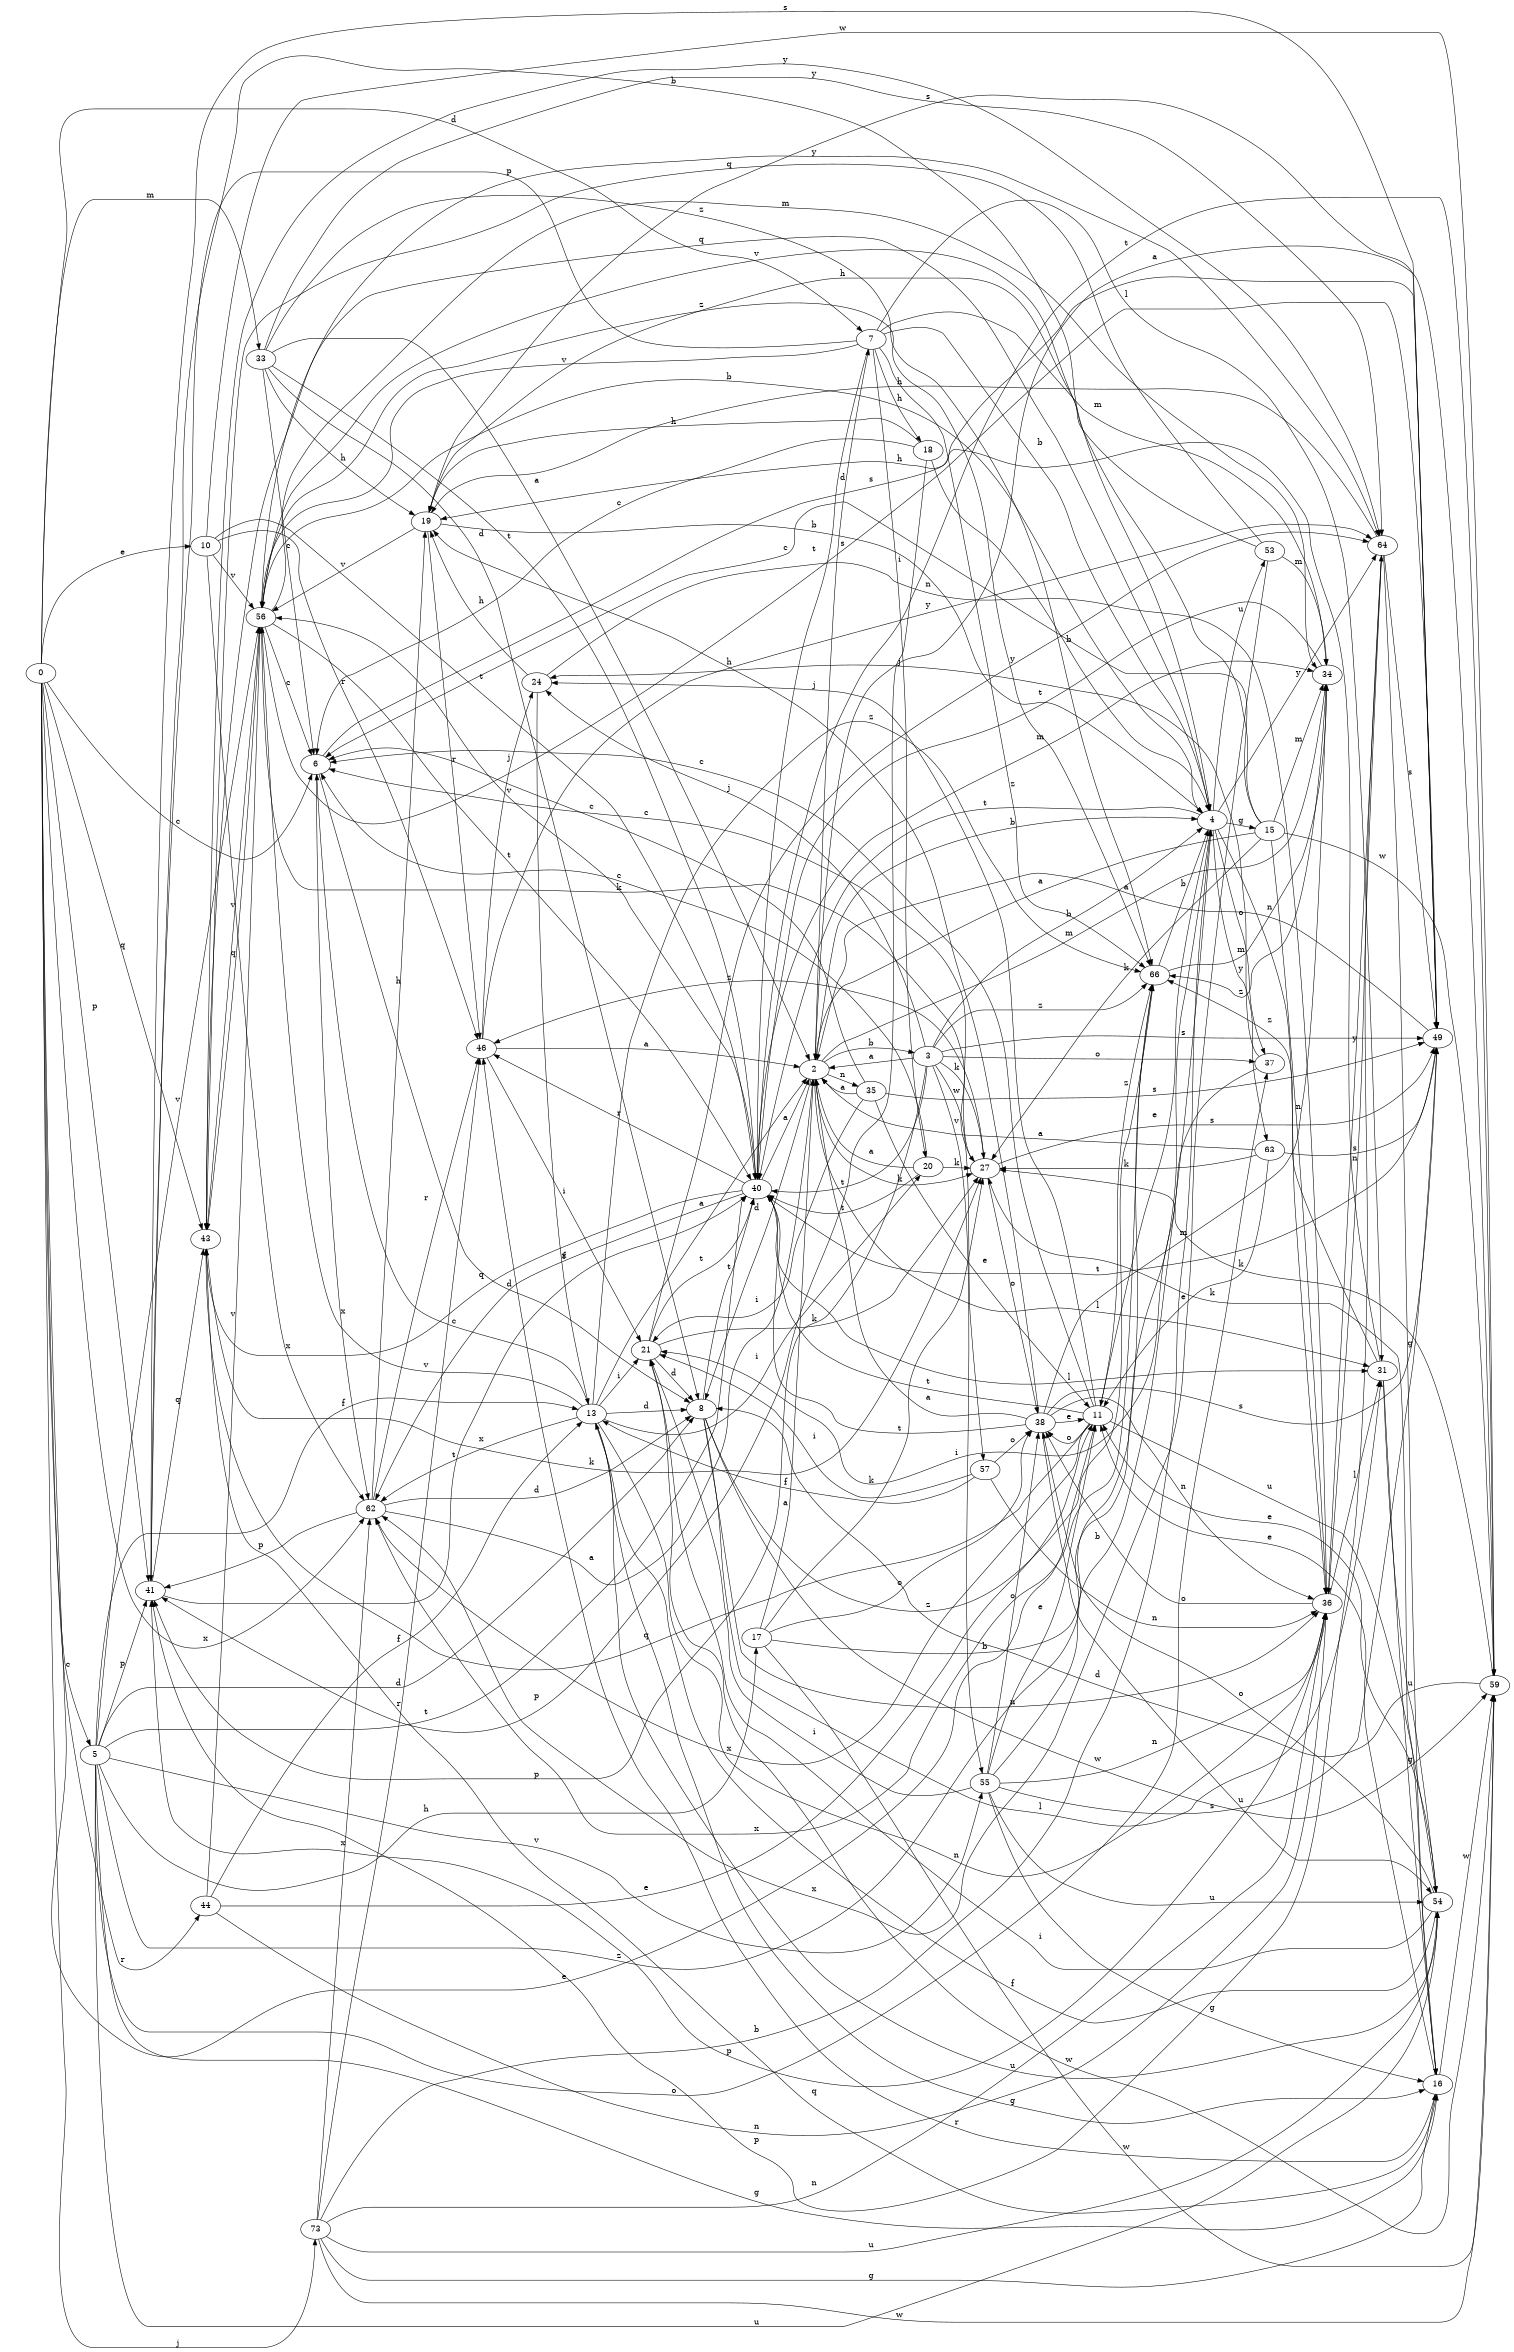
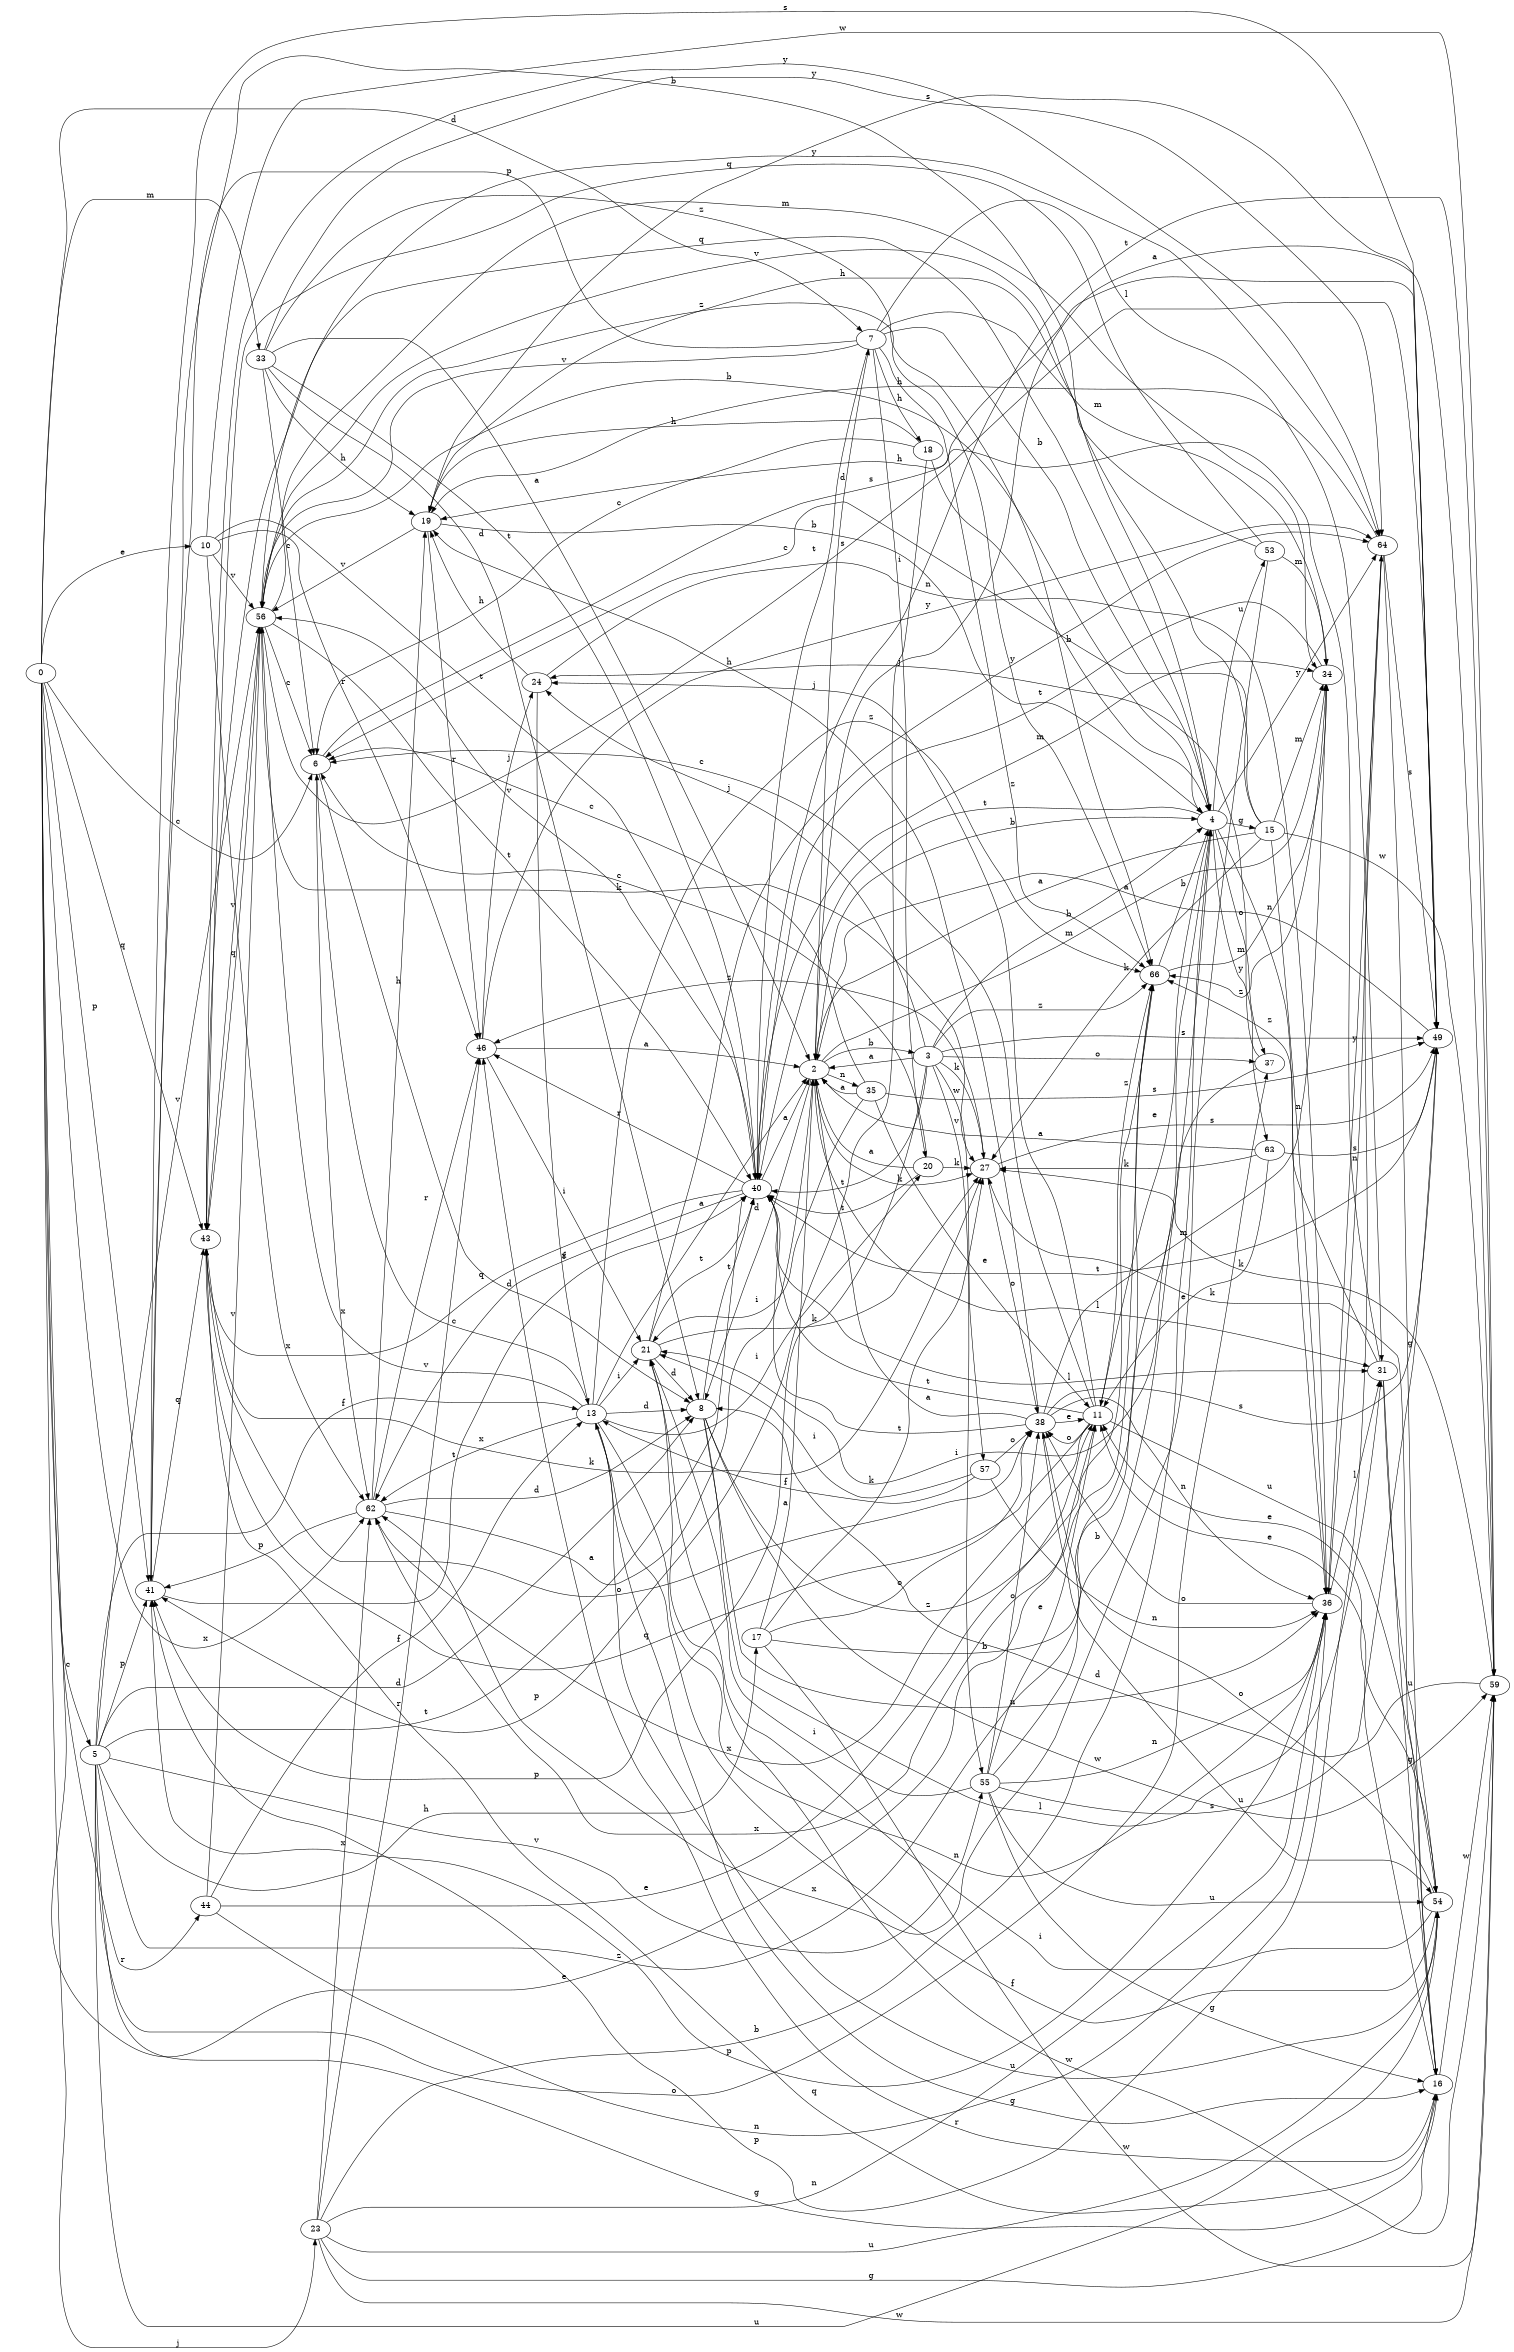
(759, 840) -> none
none -> (506, 1576)
(316, 2229) -> (316, 2229)
